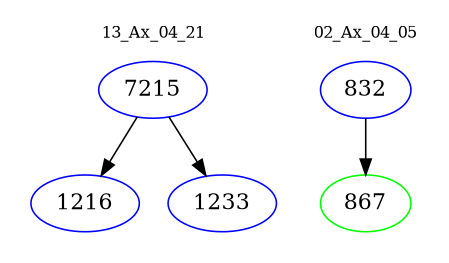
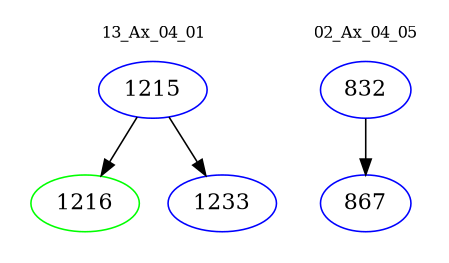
(154, 34) -> (154, 34)
(153, 90) -> (153, 90)
(85, 203) -> (85, 203)
(366, 203) -> (366, 203)
